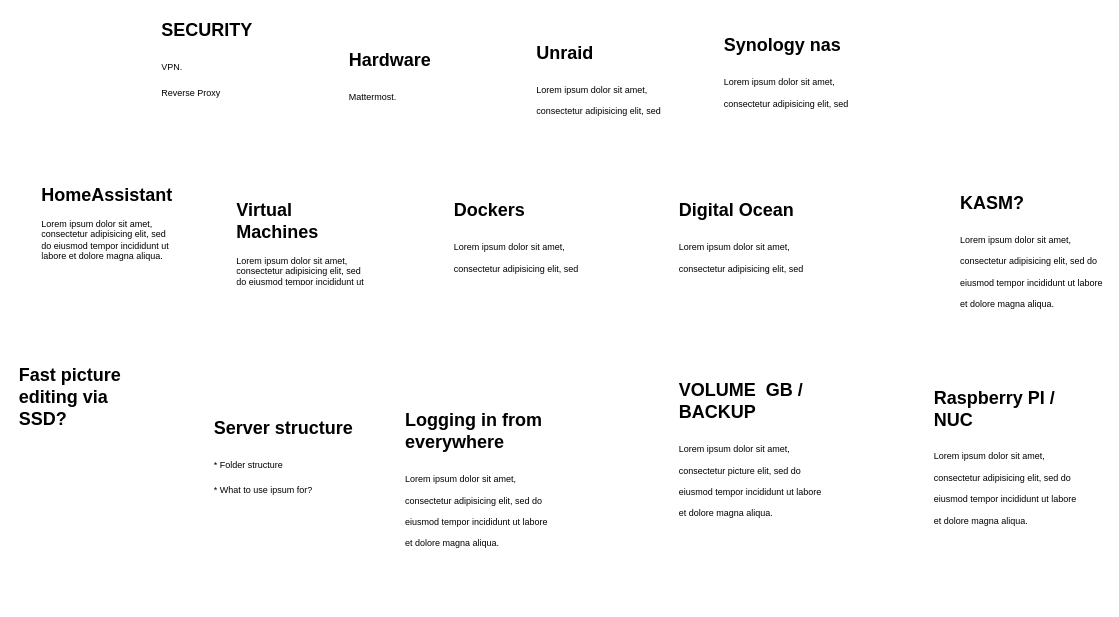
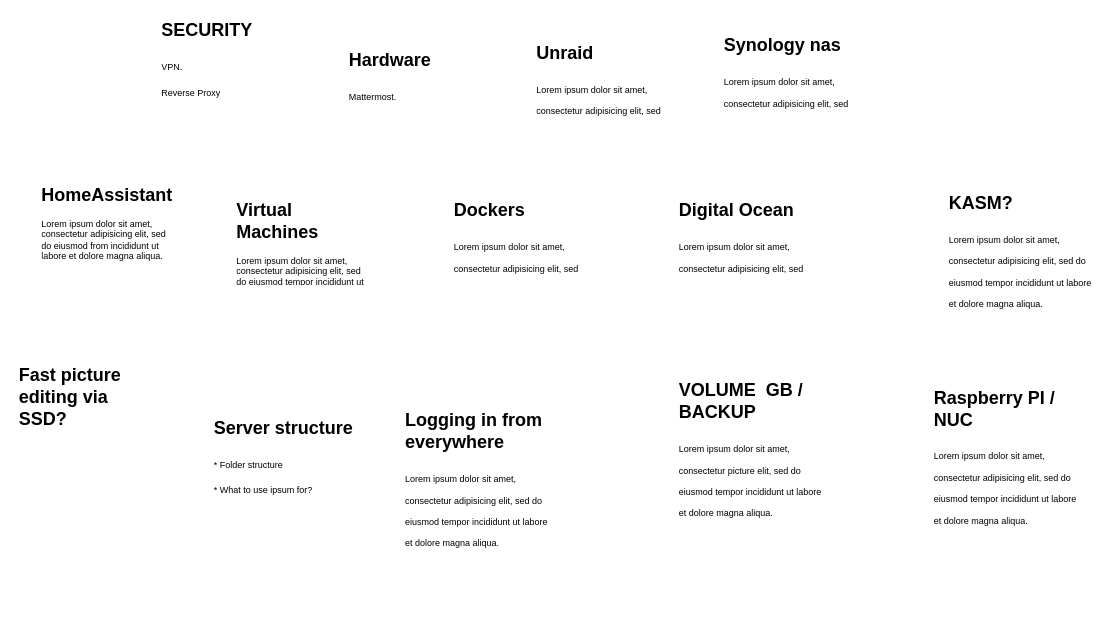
(110, 200) -> (110, 200)
(1035, 282) -> (1024, 282)
